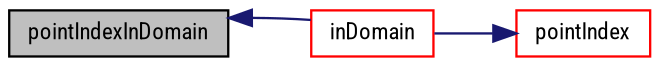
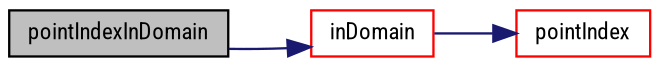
(281, 18) -> (258, 49)
